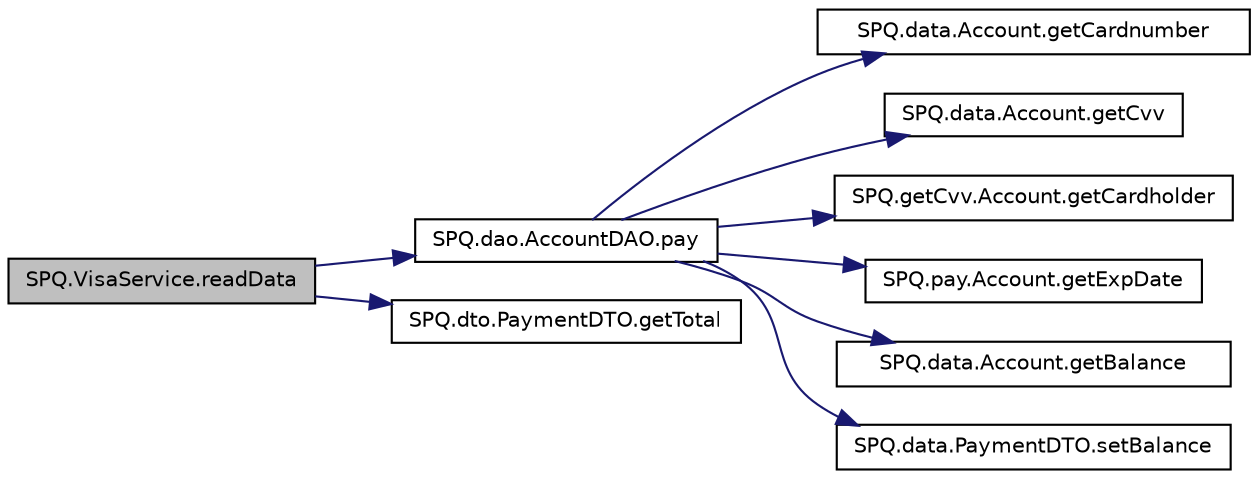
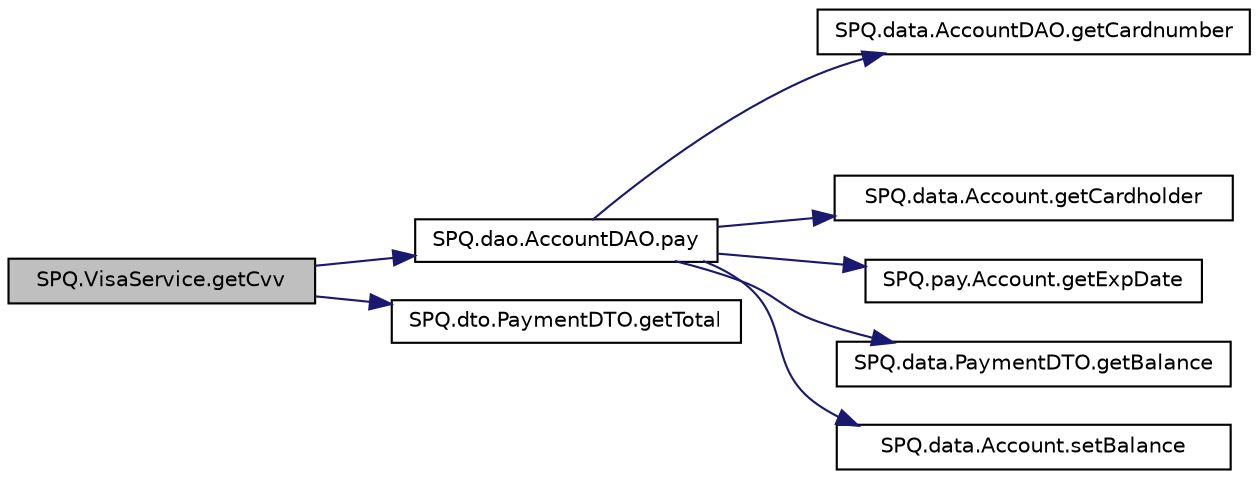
(1034, 32) -> (1034, 32)
(1034, 115) -> none
(1034, 198) -> (1034, 198)
(162, 281) -> (162, 281)
(1034, 364) -> (1034, 364)
(1034, 447) -> (1034, 447)
